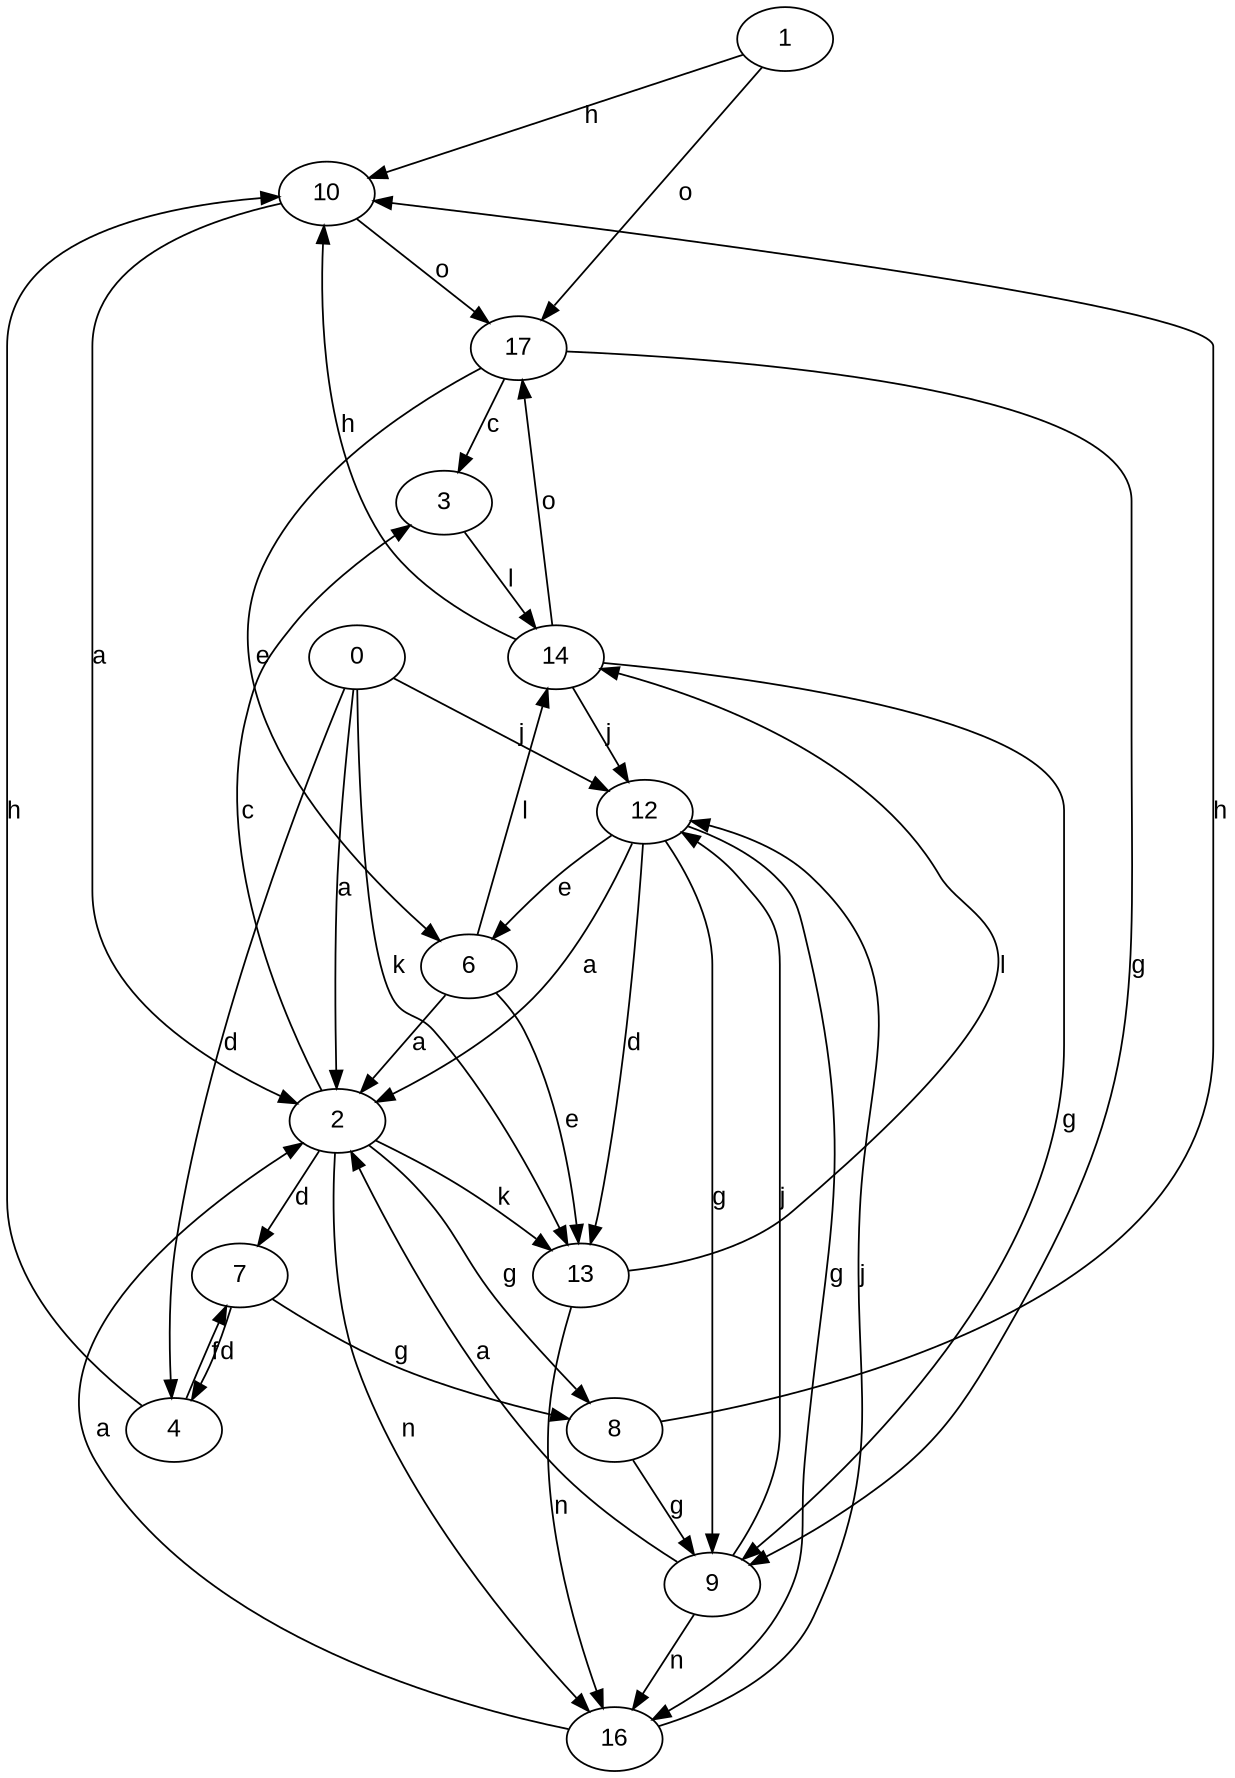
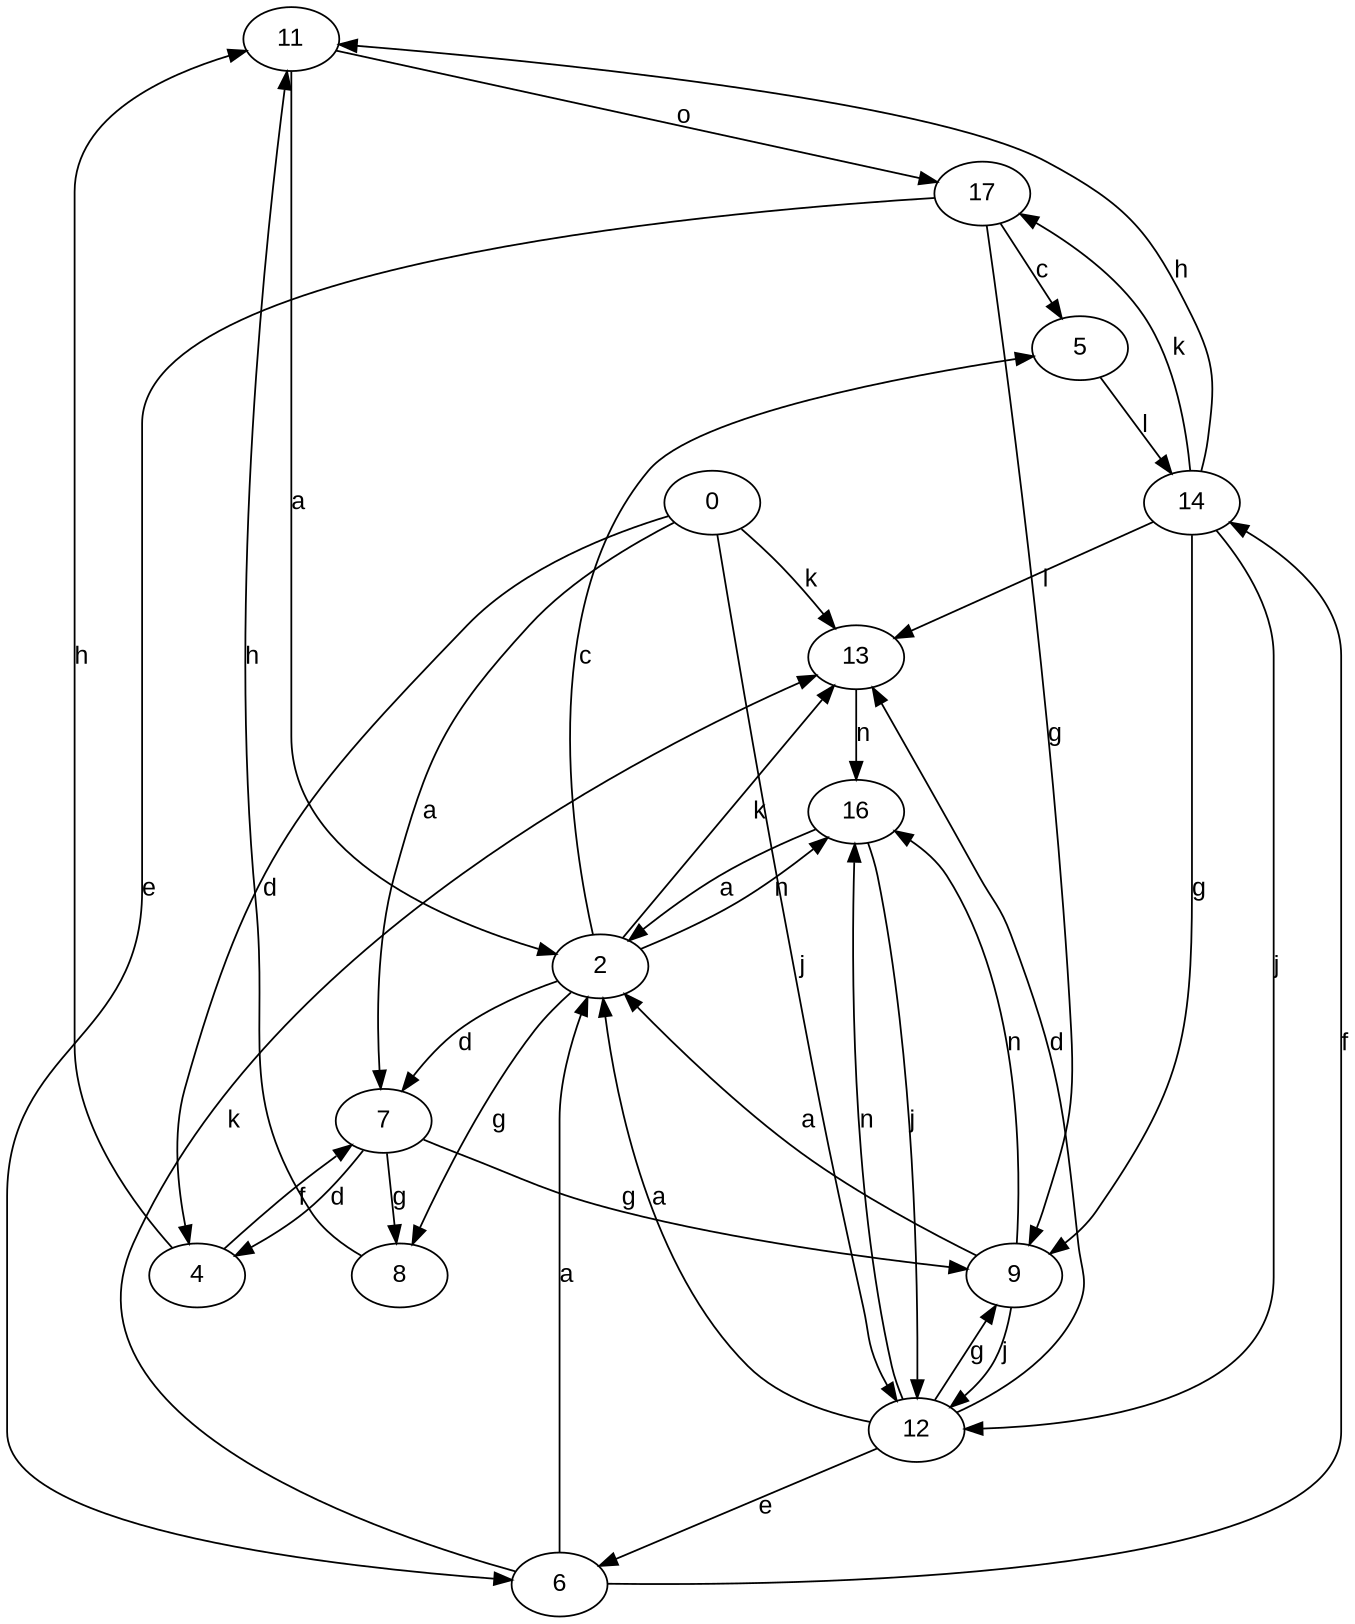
(785, 39) -> none
(327, 194) -> (291, 39)
(444, 503) -> (1080, 348)
(549, 503) -> (1179, 348)
(526, 812) -> (1345, 1044)
(337, 880) -> (439, 748)
(997, 967) -> (1044, 571)
(572, 1121) -> (234, 1121)
(837, 1275) -> (867, 1121)
(659, 1500) -> (681, 1225)
